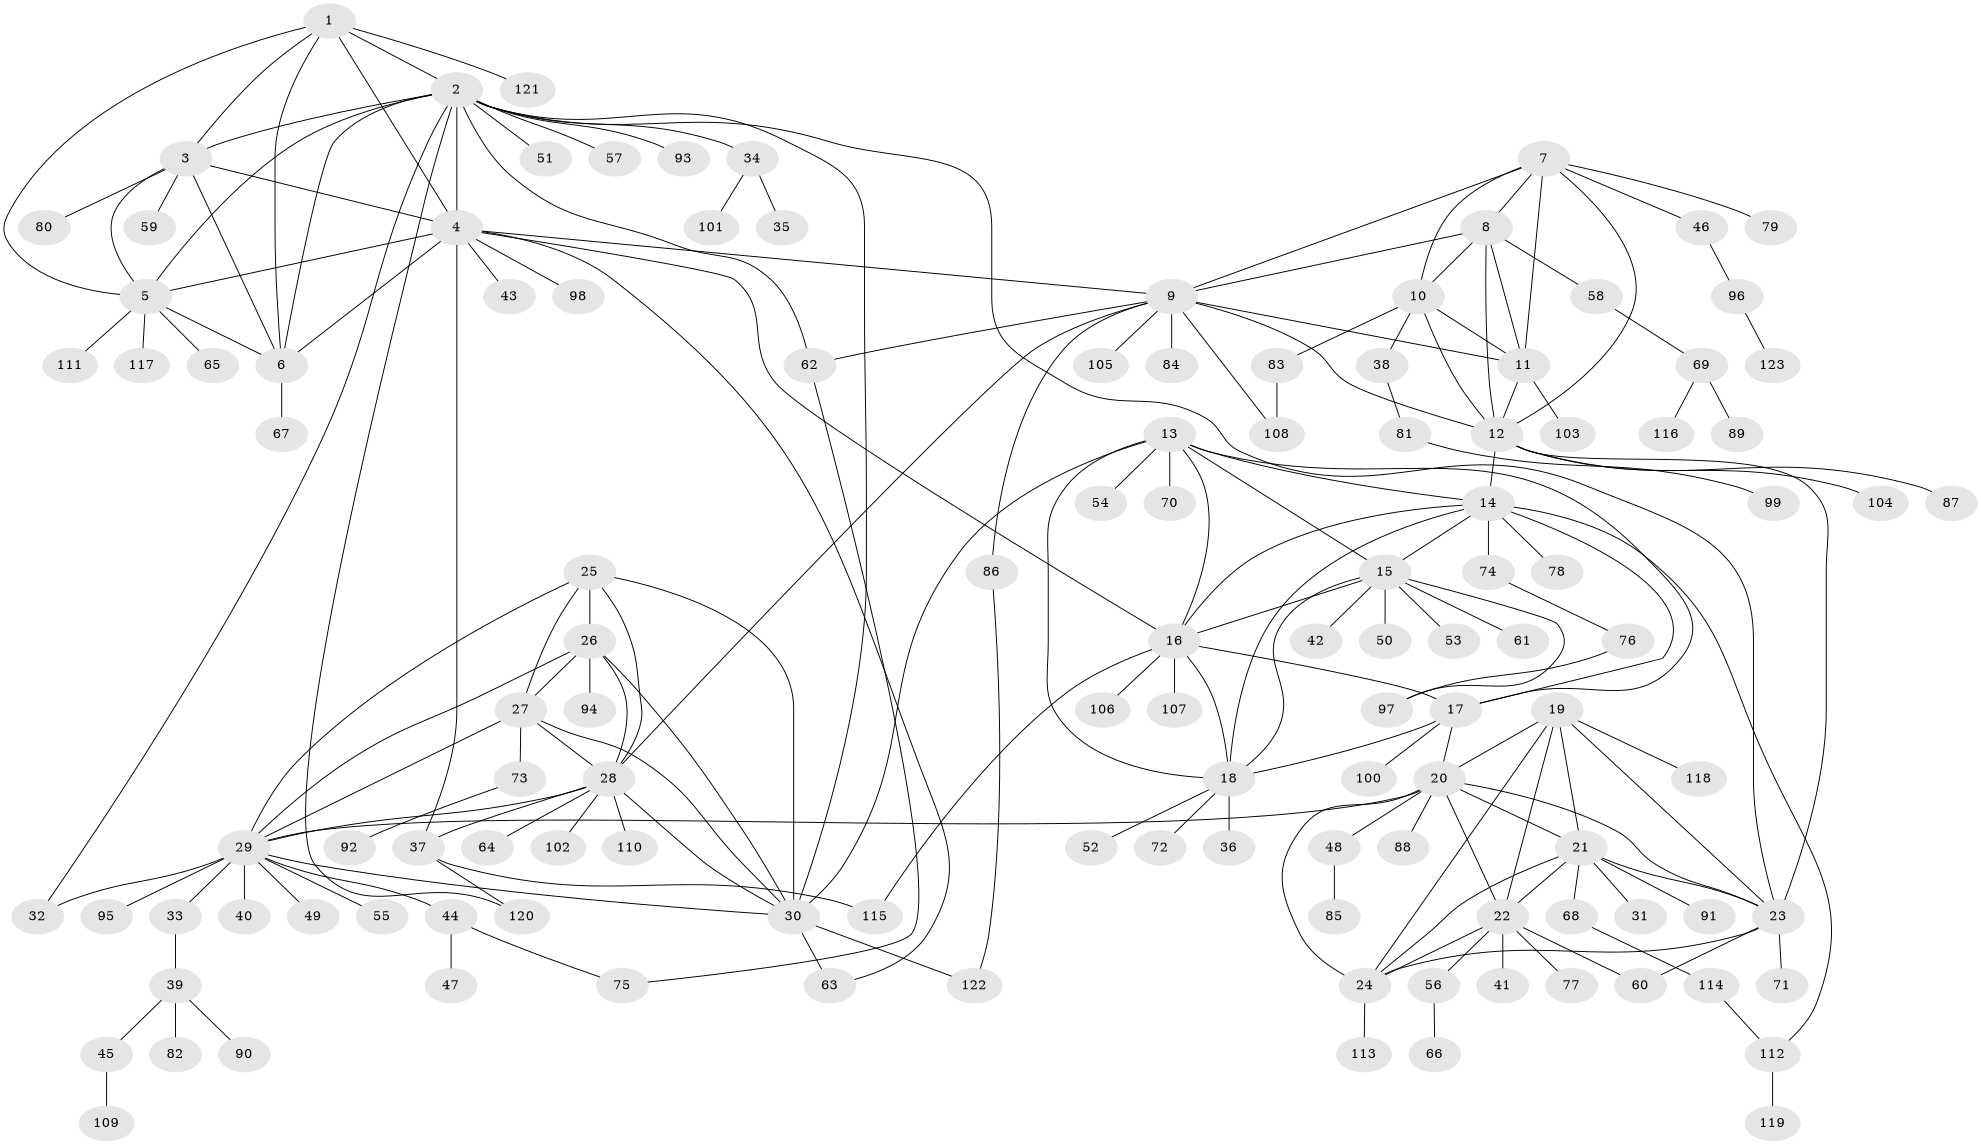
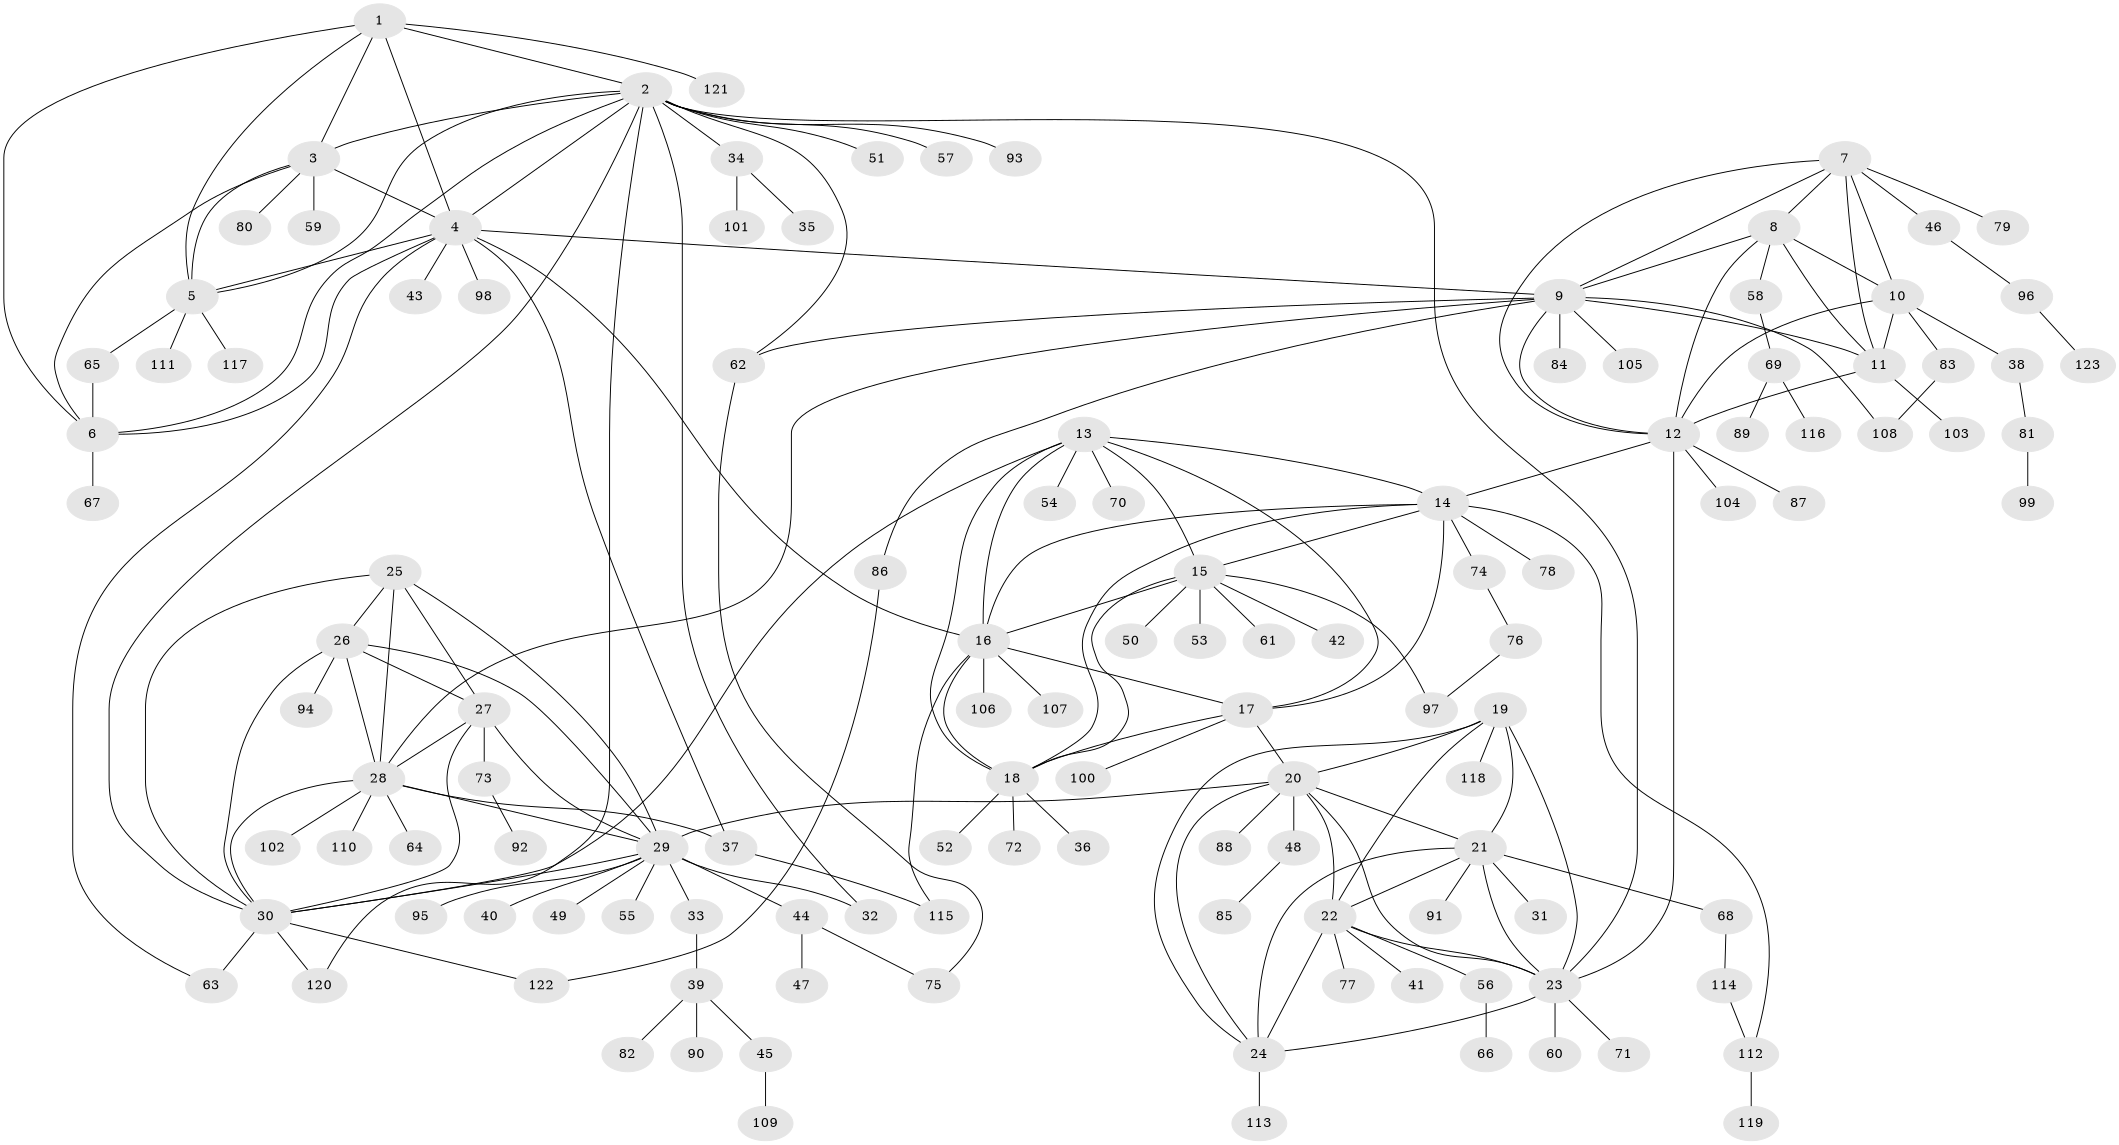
(214, 331) -> (93, 400)
(467, 880) -> (293, 951)
(1557, 944) -> (1443, 950)
